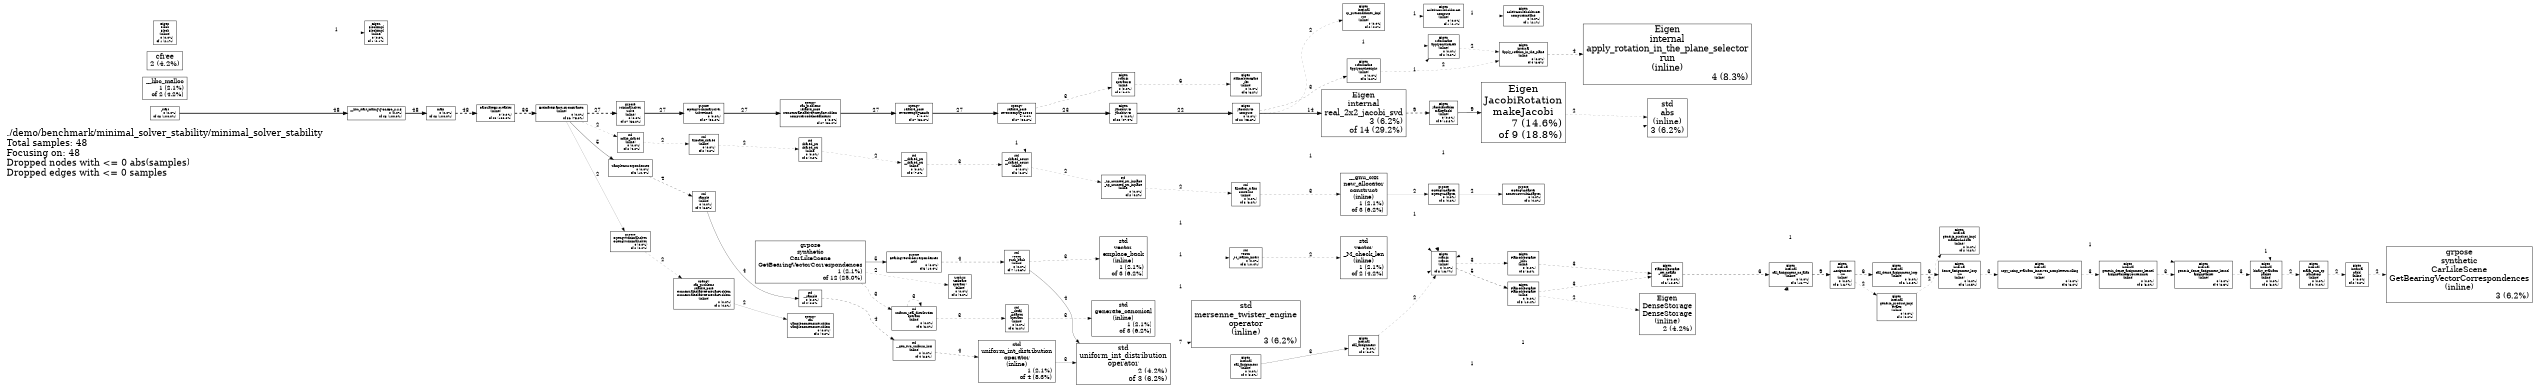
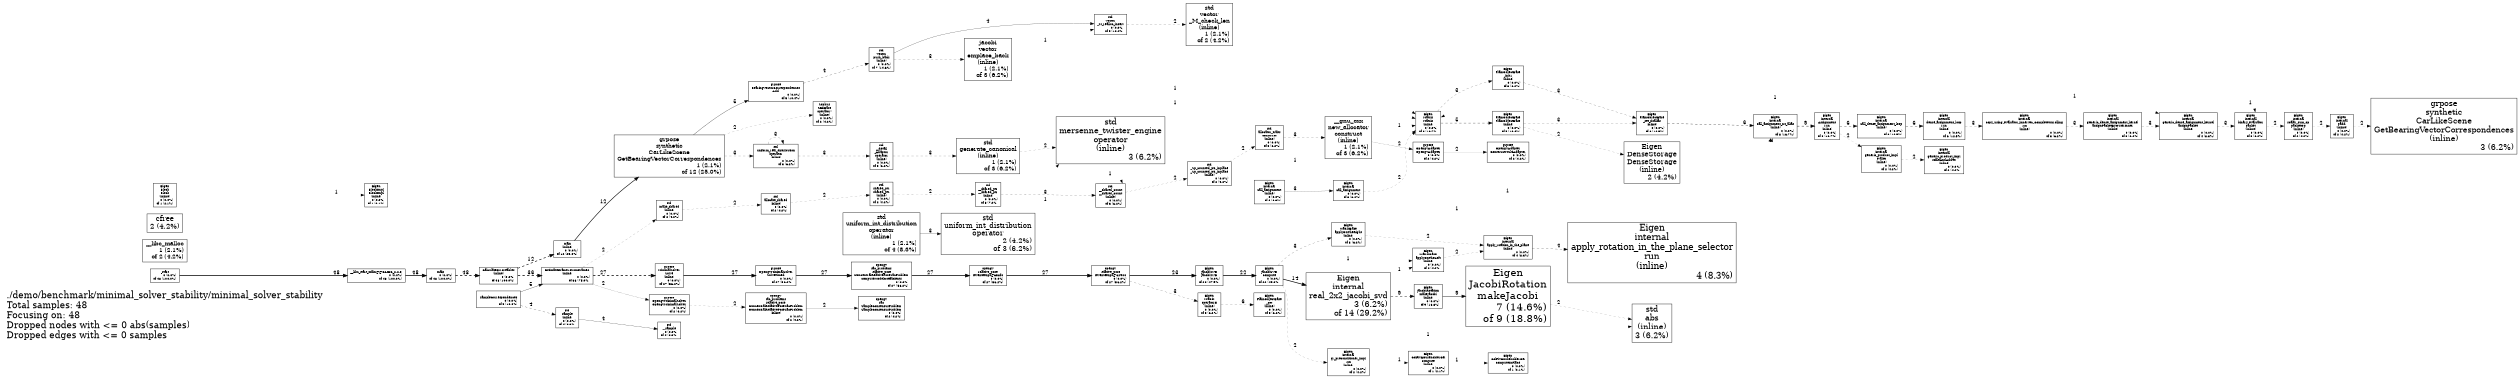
(589, 141) -> (530, 289)
none -> (1036, 150)
none -> (567, 249)
(1123, 258) -> (988, 59)
(1062, 300) -> (990, 27)
(1181, 342) -> (1046, 200)
(914, 350) -> none
